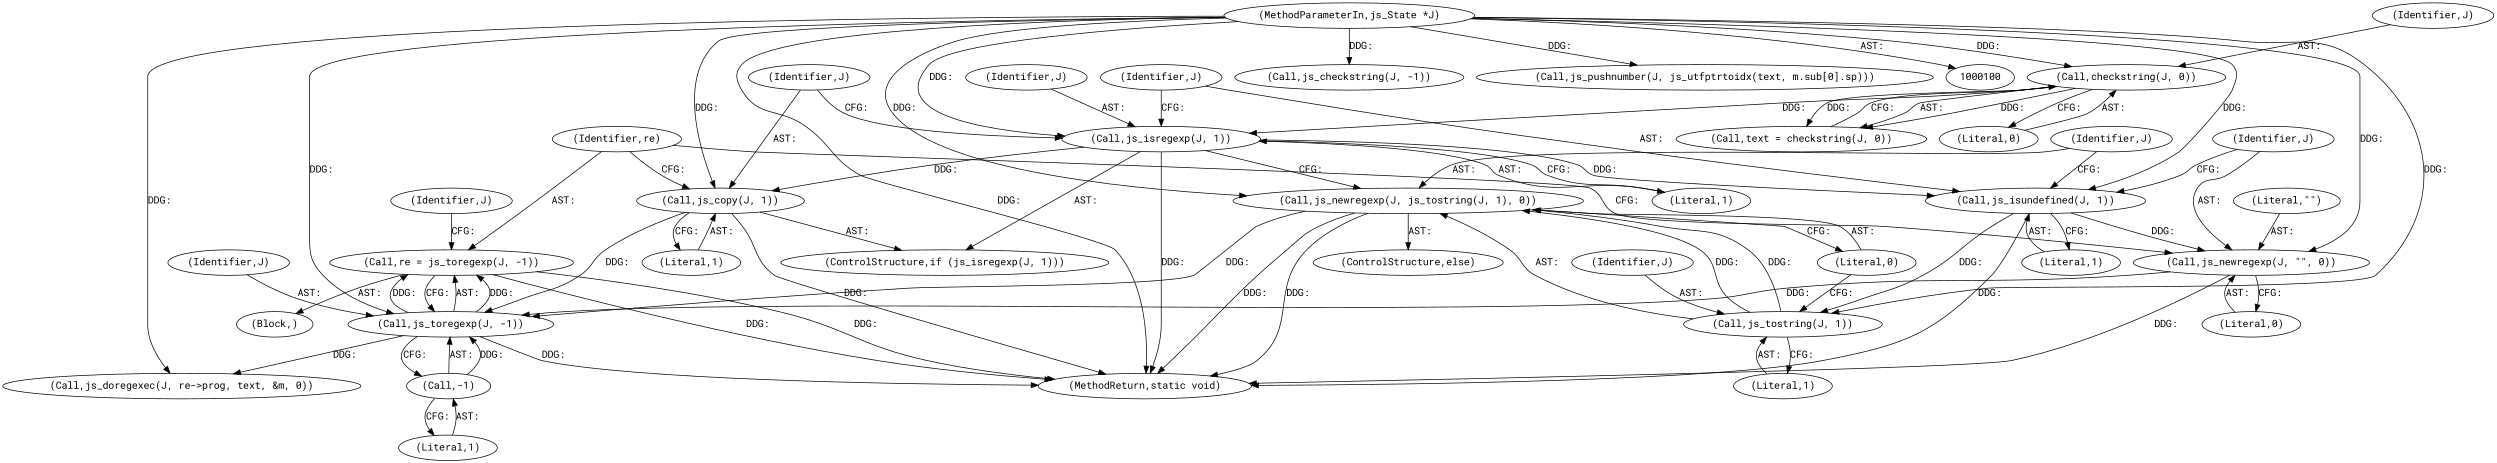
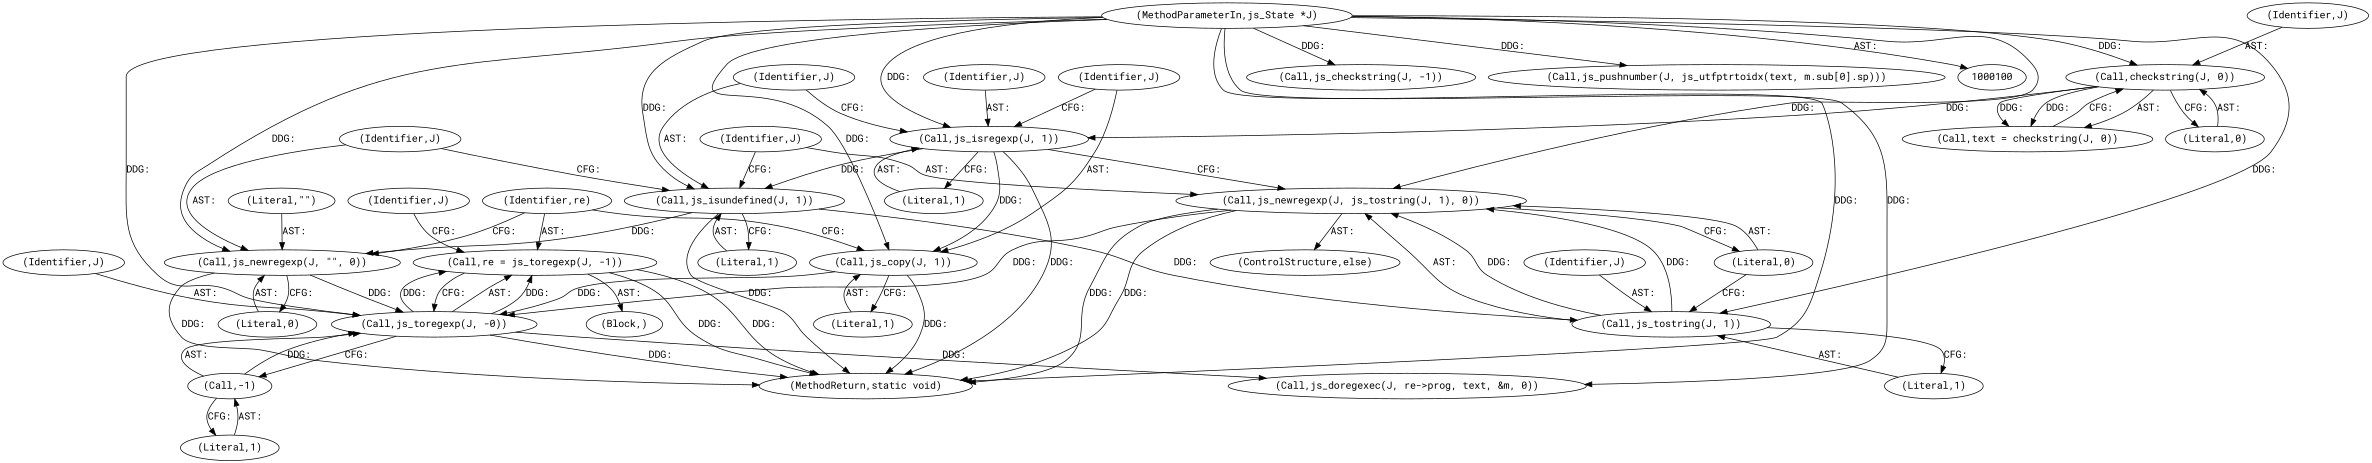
(945, 263) -> none
(451, 324) -> (434, 324)
